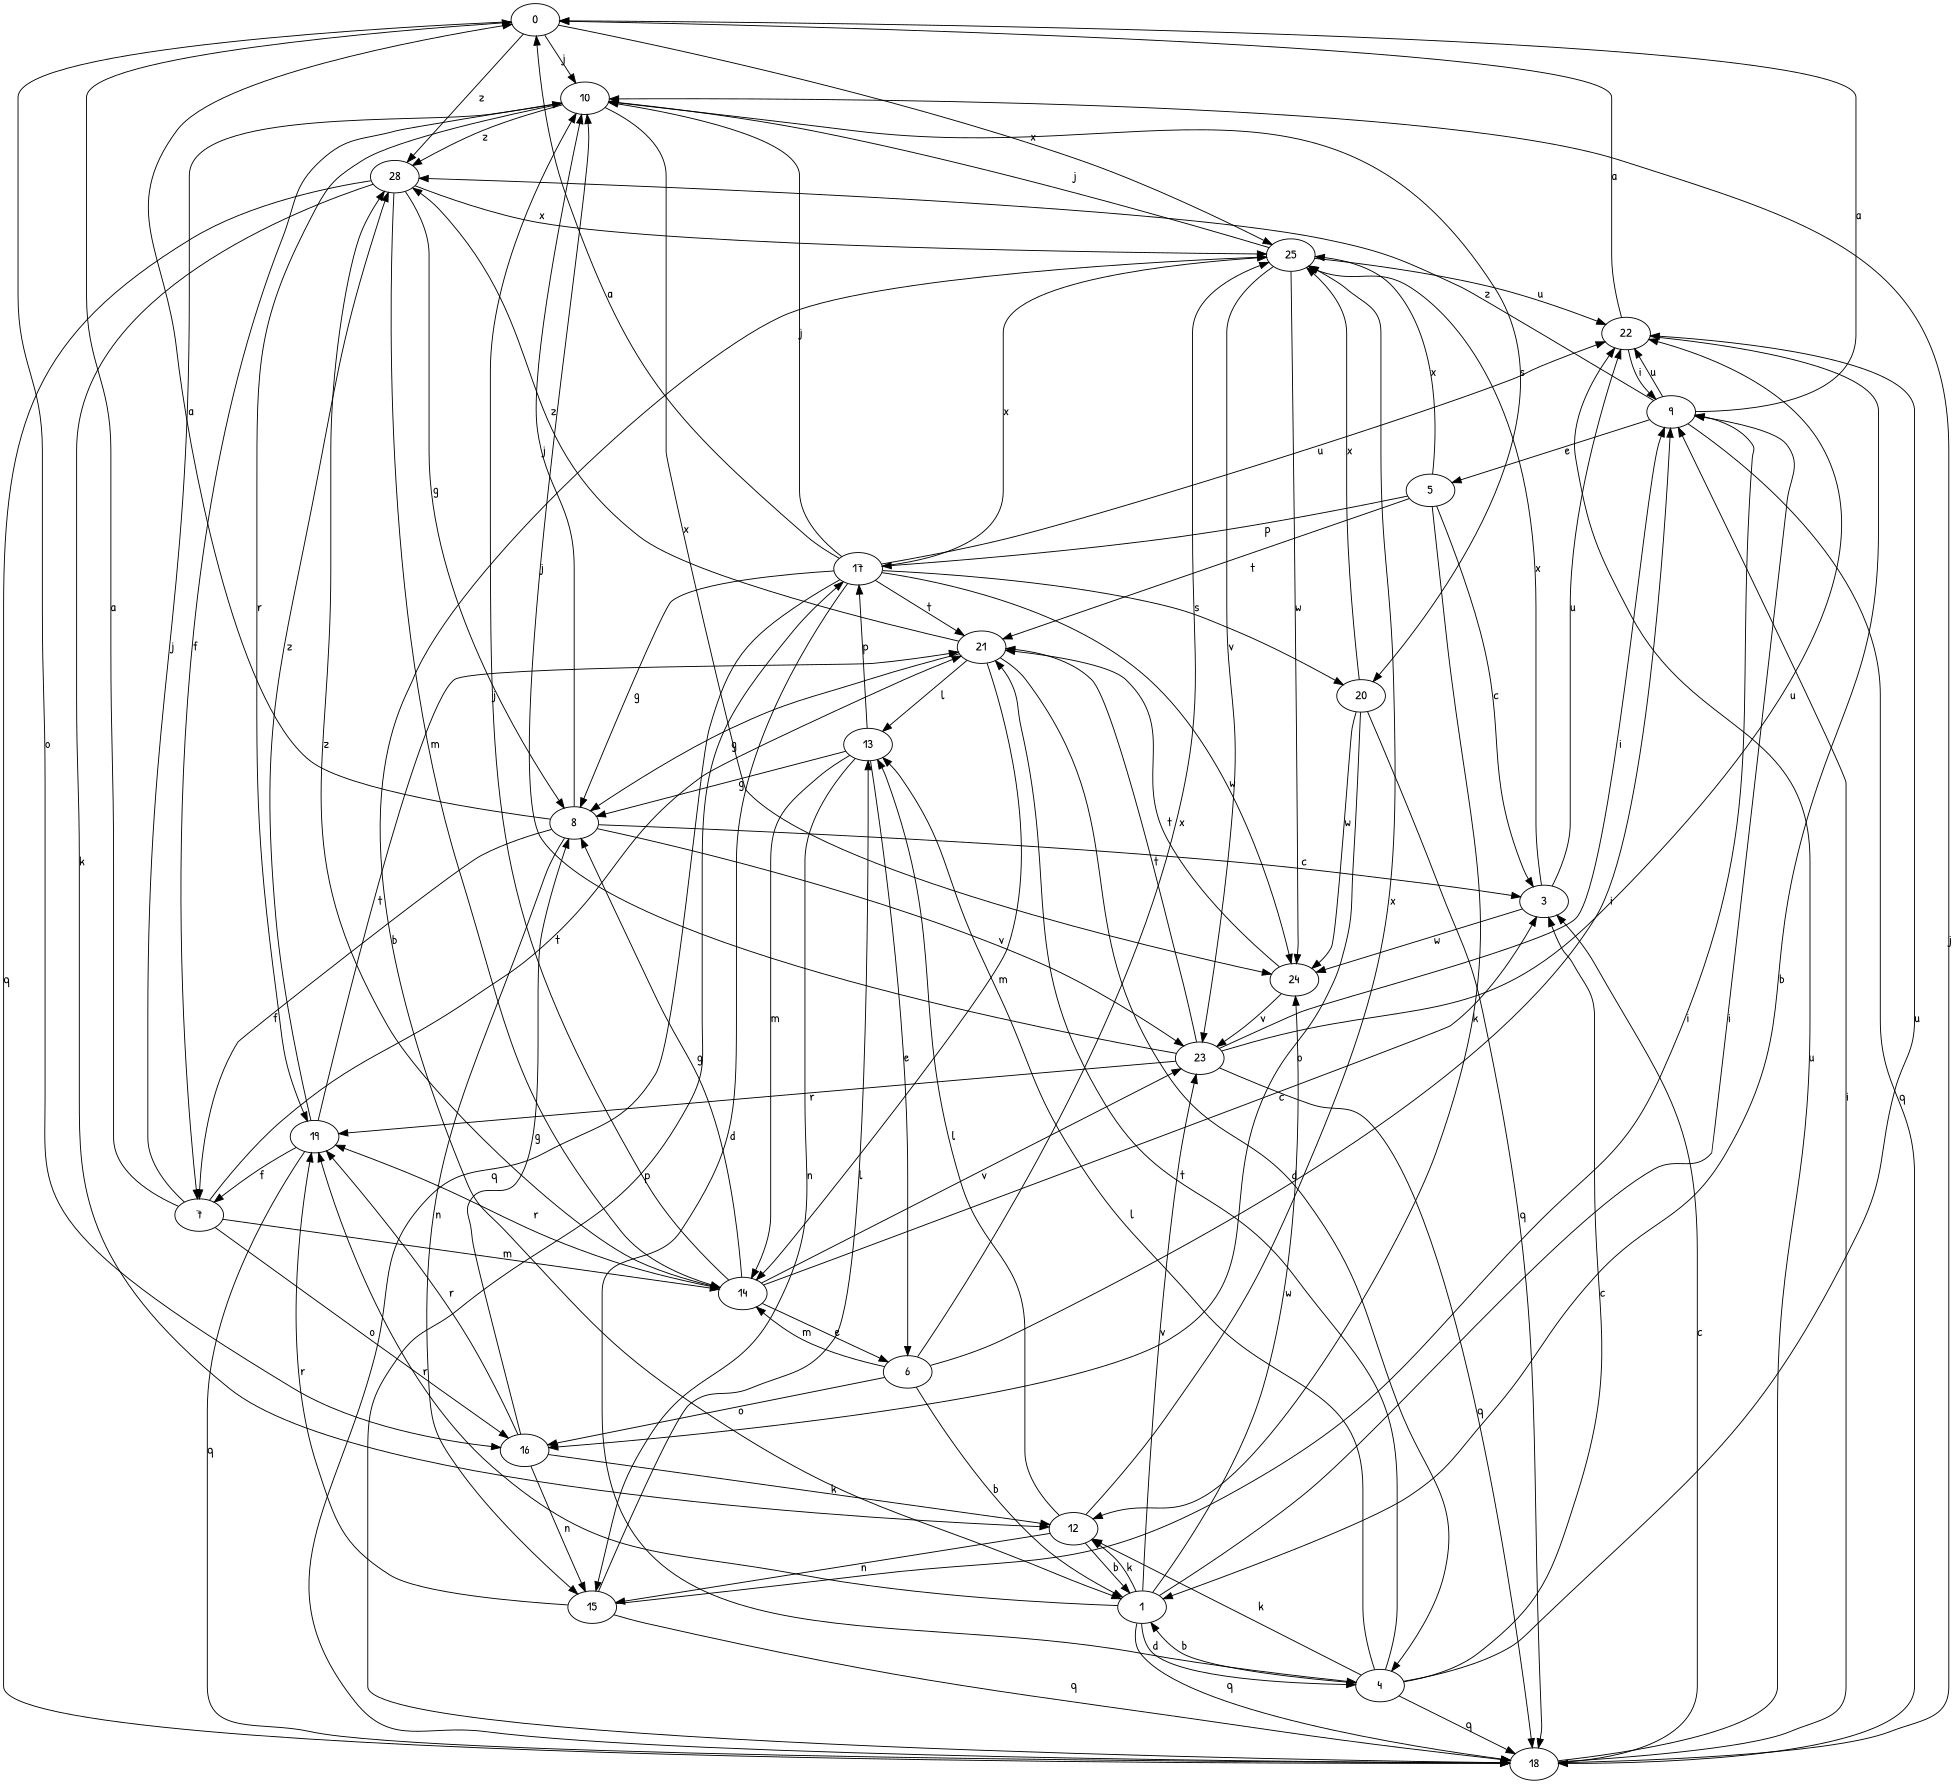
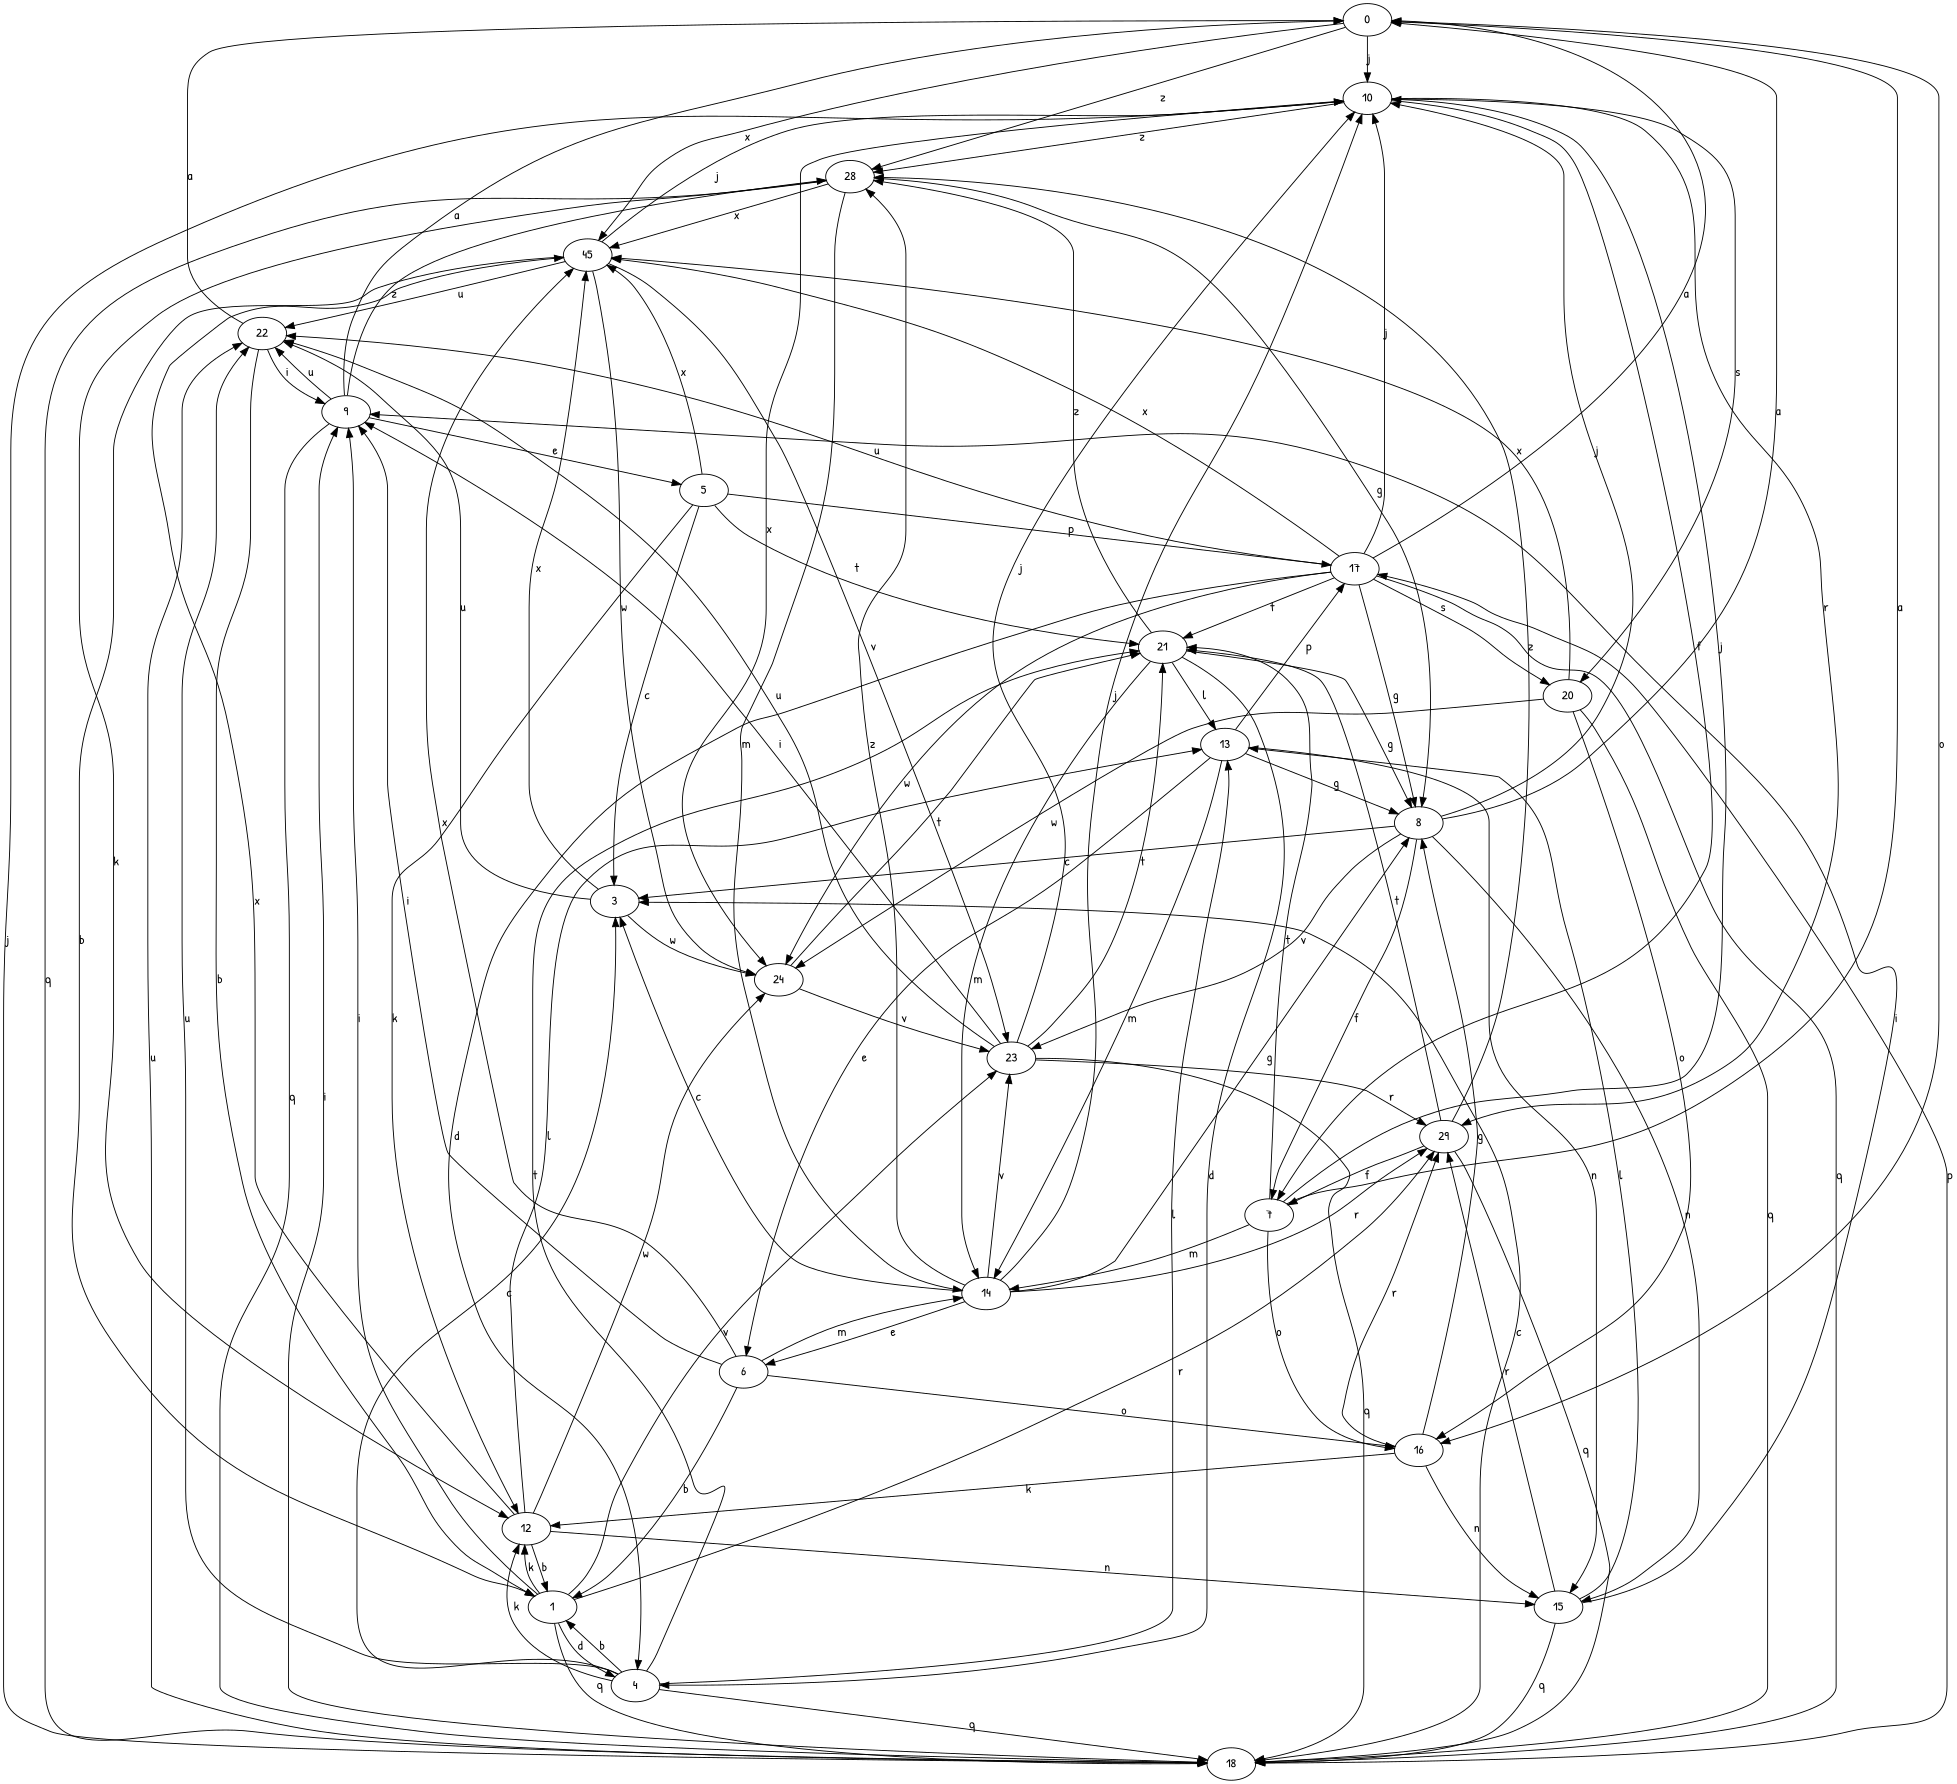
(1291, 255) -> (588, 255)
(315, 1137) -> (1444, 1137)
(1280, 1314) -> (641, 1251)
